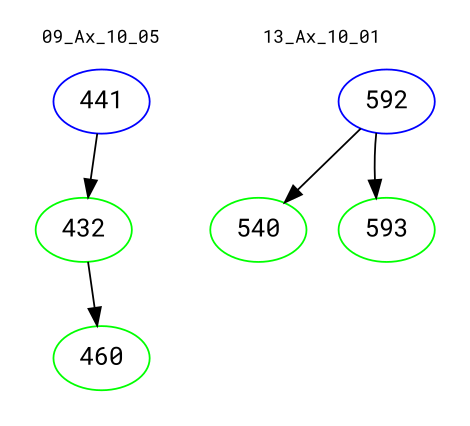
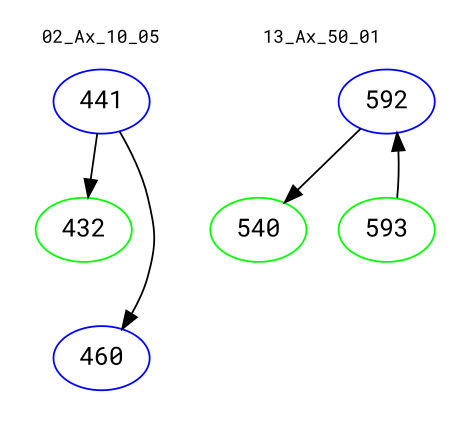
(102, 38) -> (102, 38)
(323, 38) -> (323, 38)
(375, 156) -> (399, 175)
(91, 285) -> (153, 221)
(102, 358) -> (102, 358)
